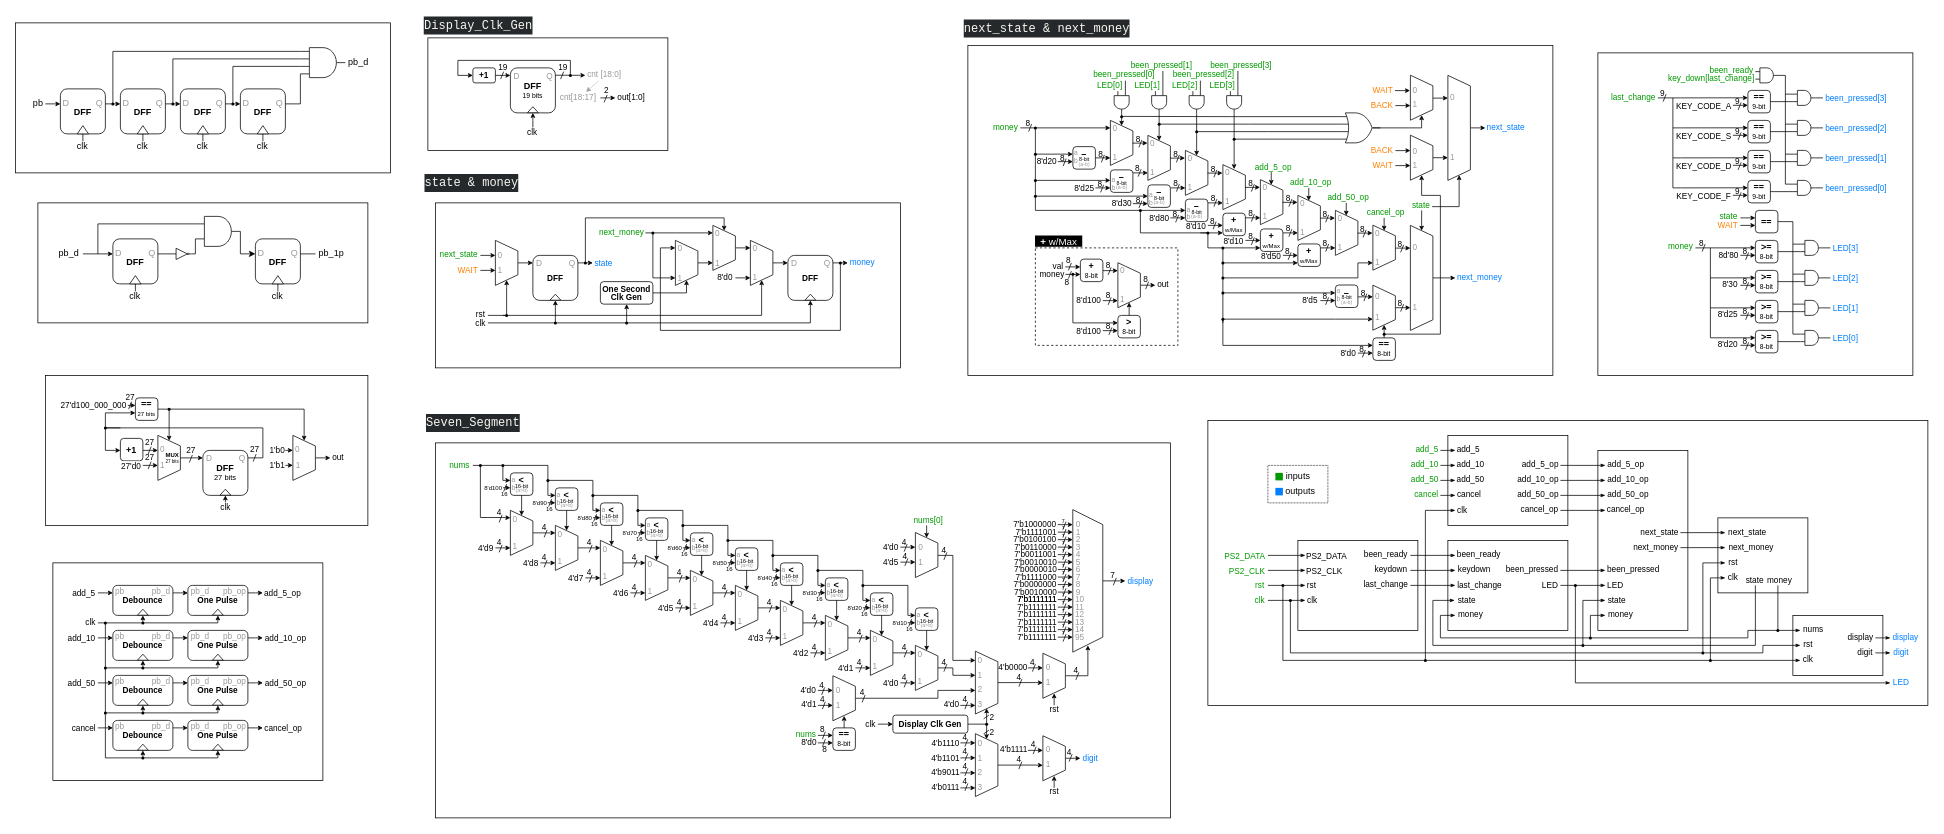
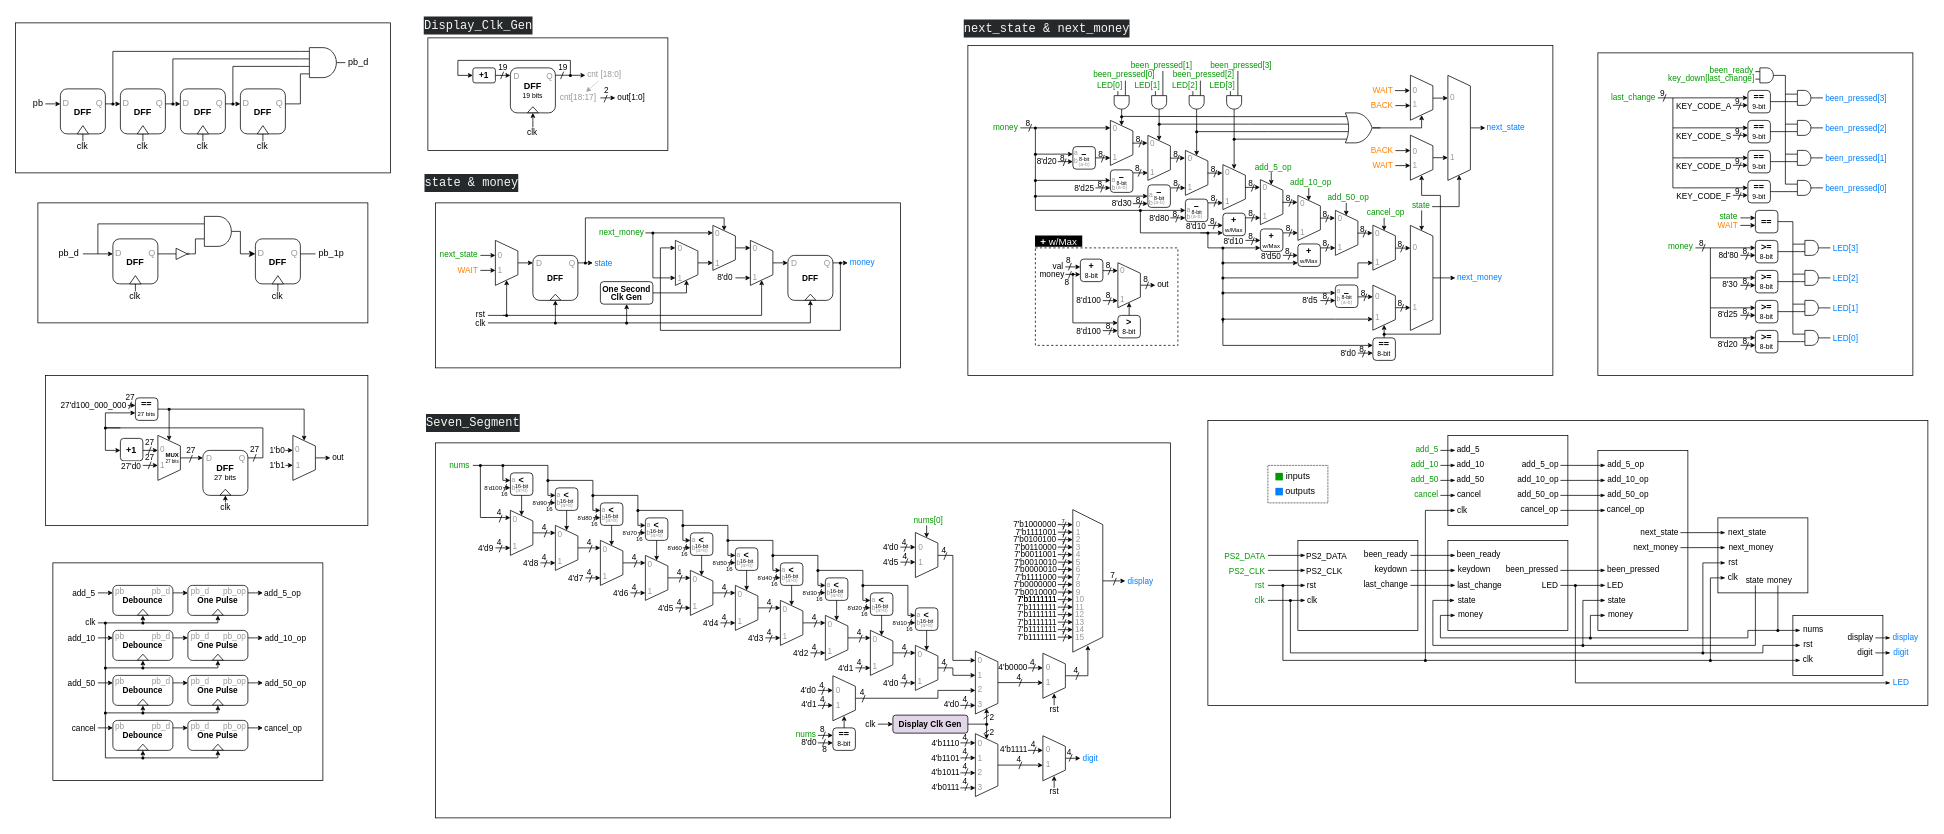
(1080, 637) -> (1080, 637)
(930, 724) -> (930, 724)
(946, 772) -> (946, 772)
